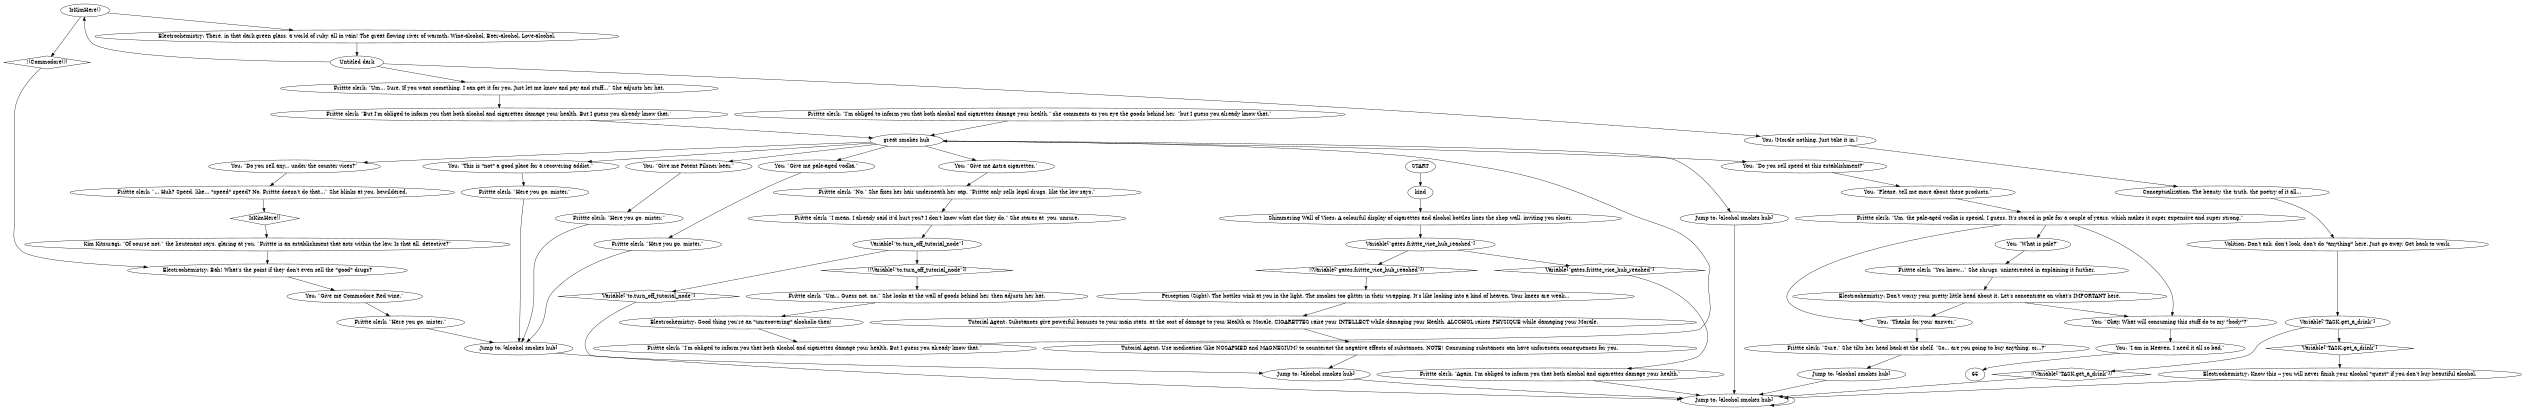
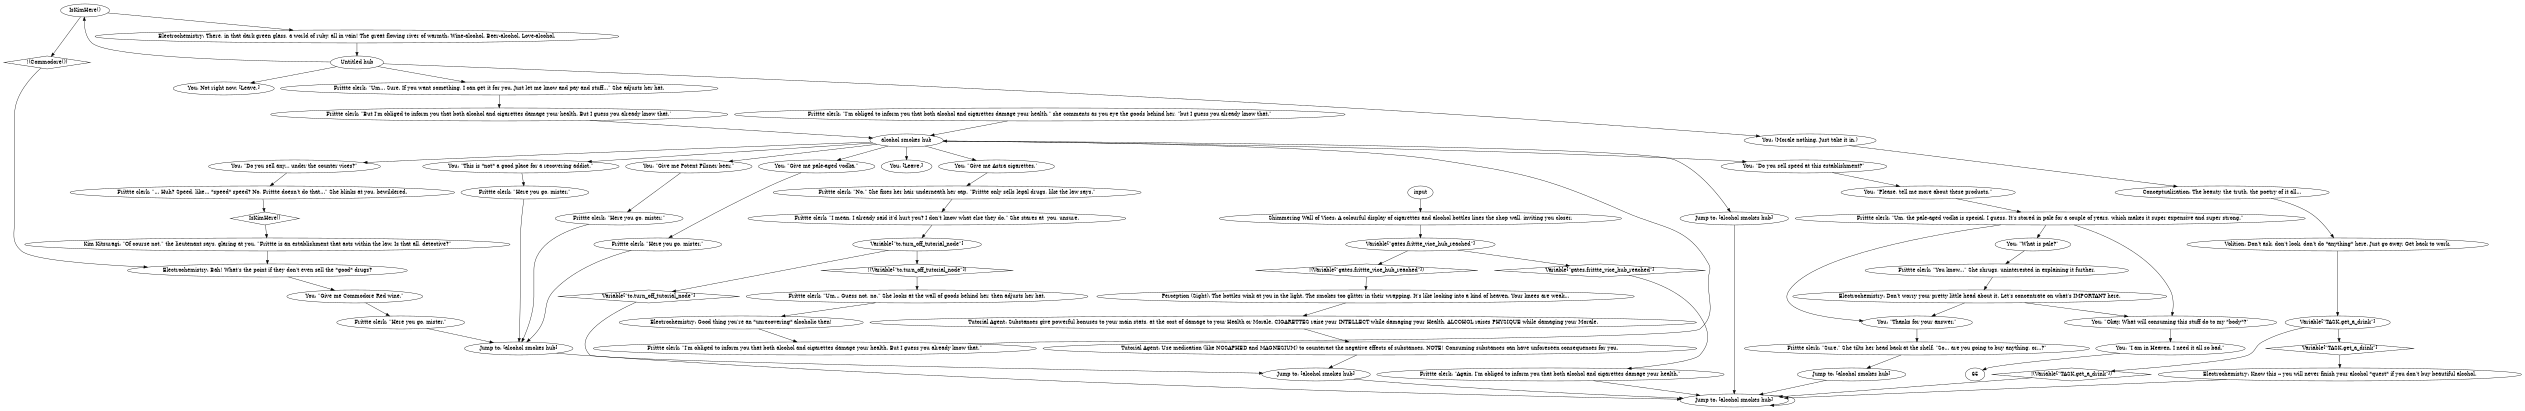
(357, 62) -> (357, 62)
none -> (224, 88)
(907, 140) -> (907, 140)
none -> (907, 166)
(1420, 166) -> none
(1420, 192) -> (1420, 192)
